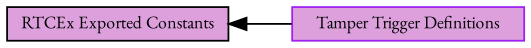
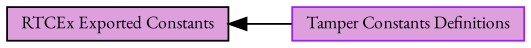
(408, 24) -> (408, 24)
